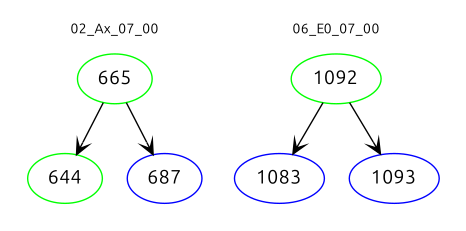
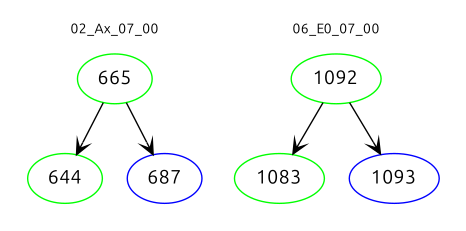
(279, 178) -> (279, 178)
